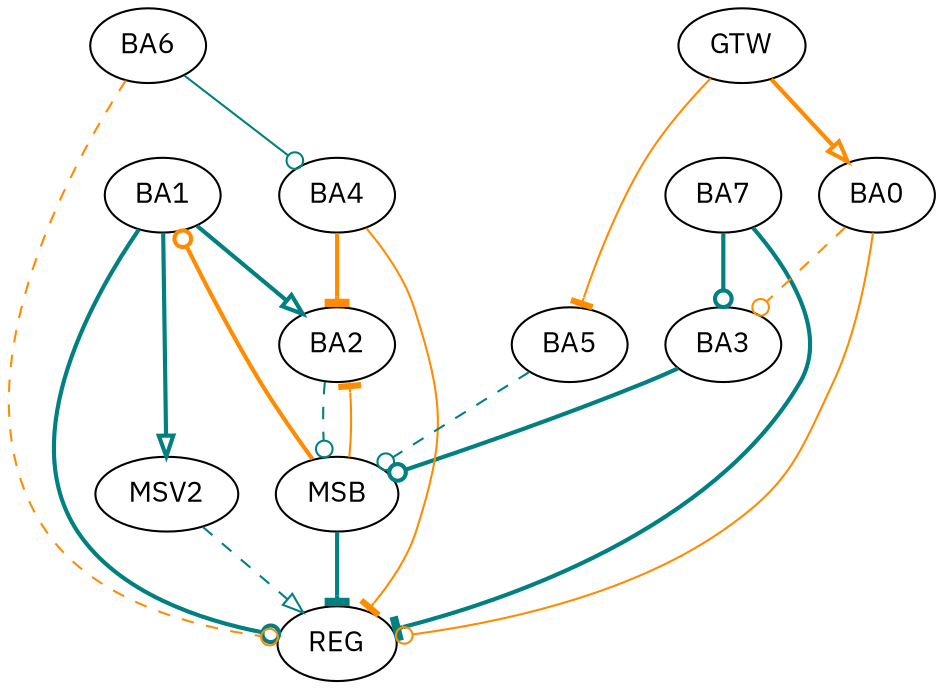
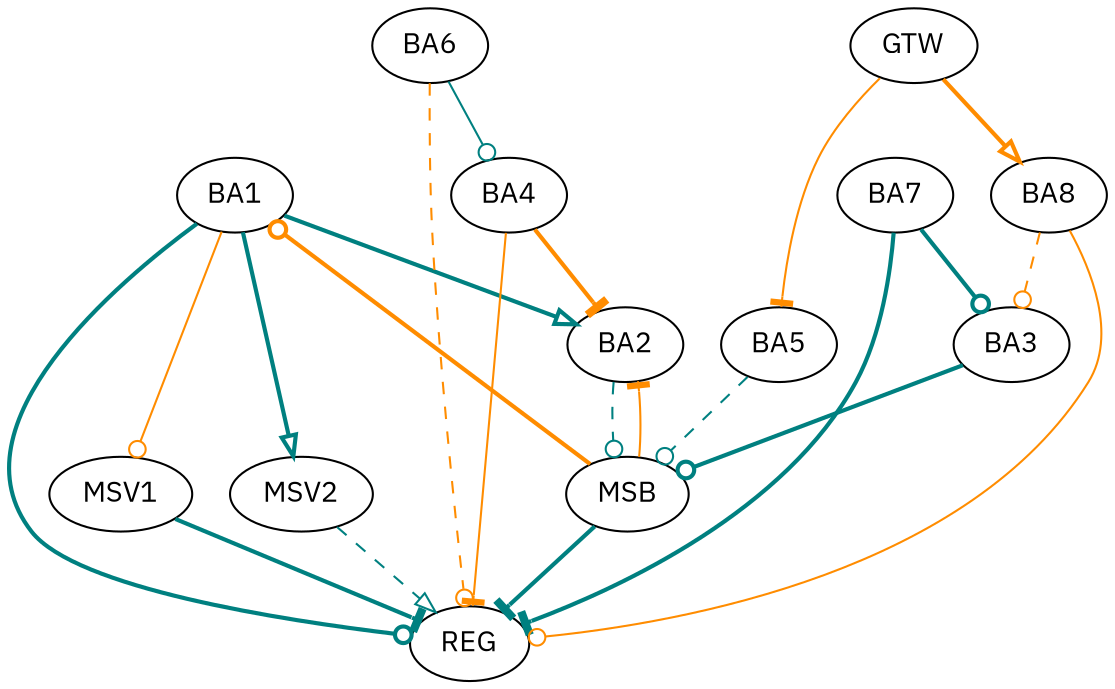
(877, 195) -> (1049, 195)
none -> (121, 494)
